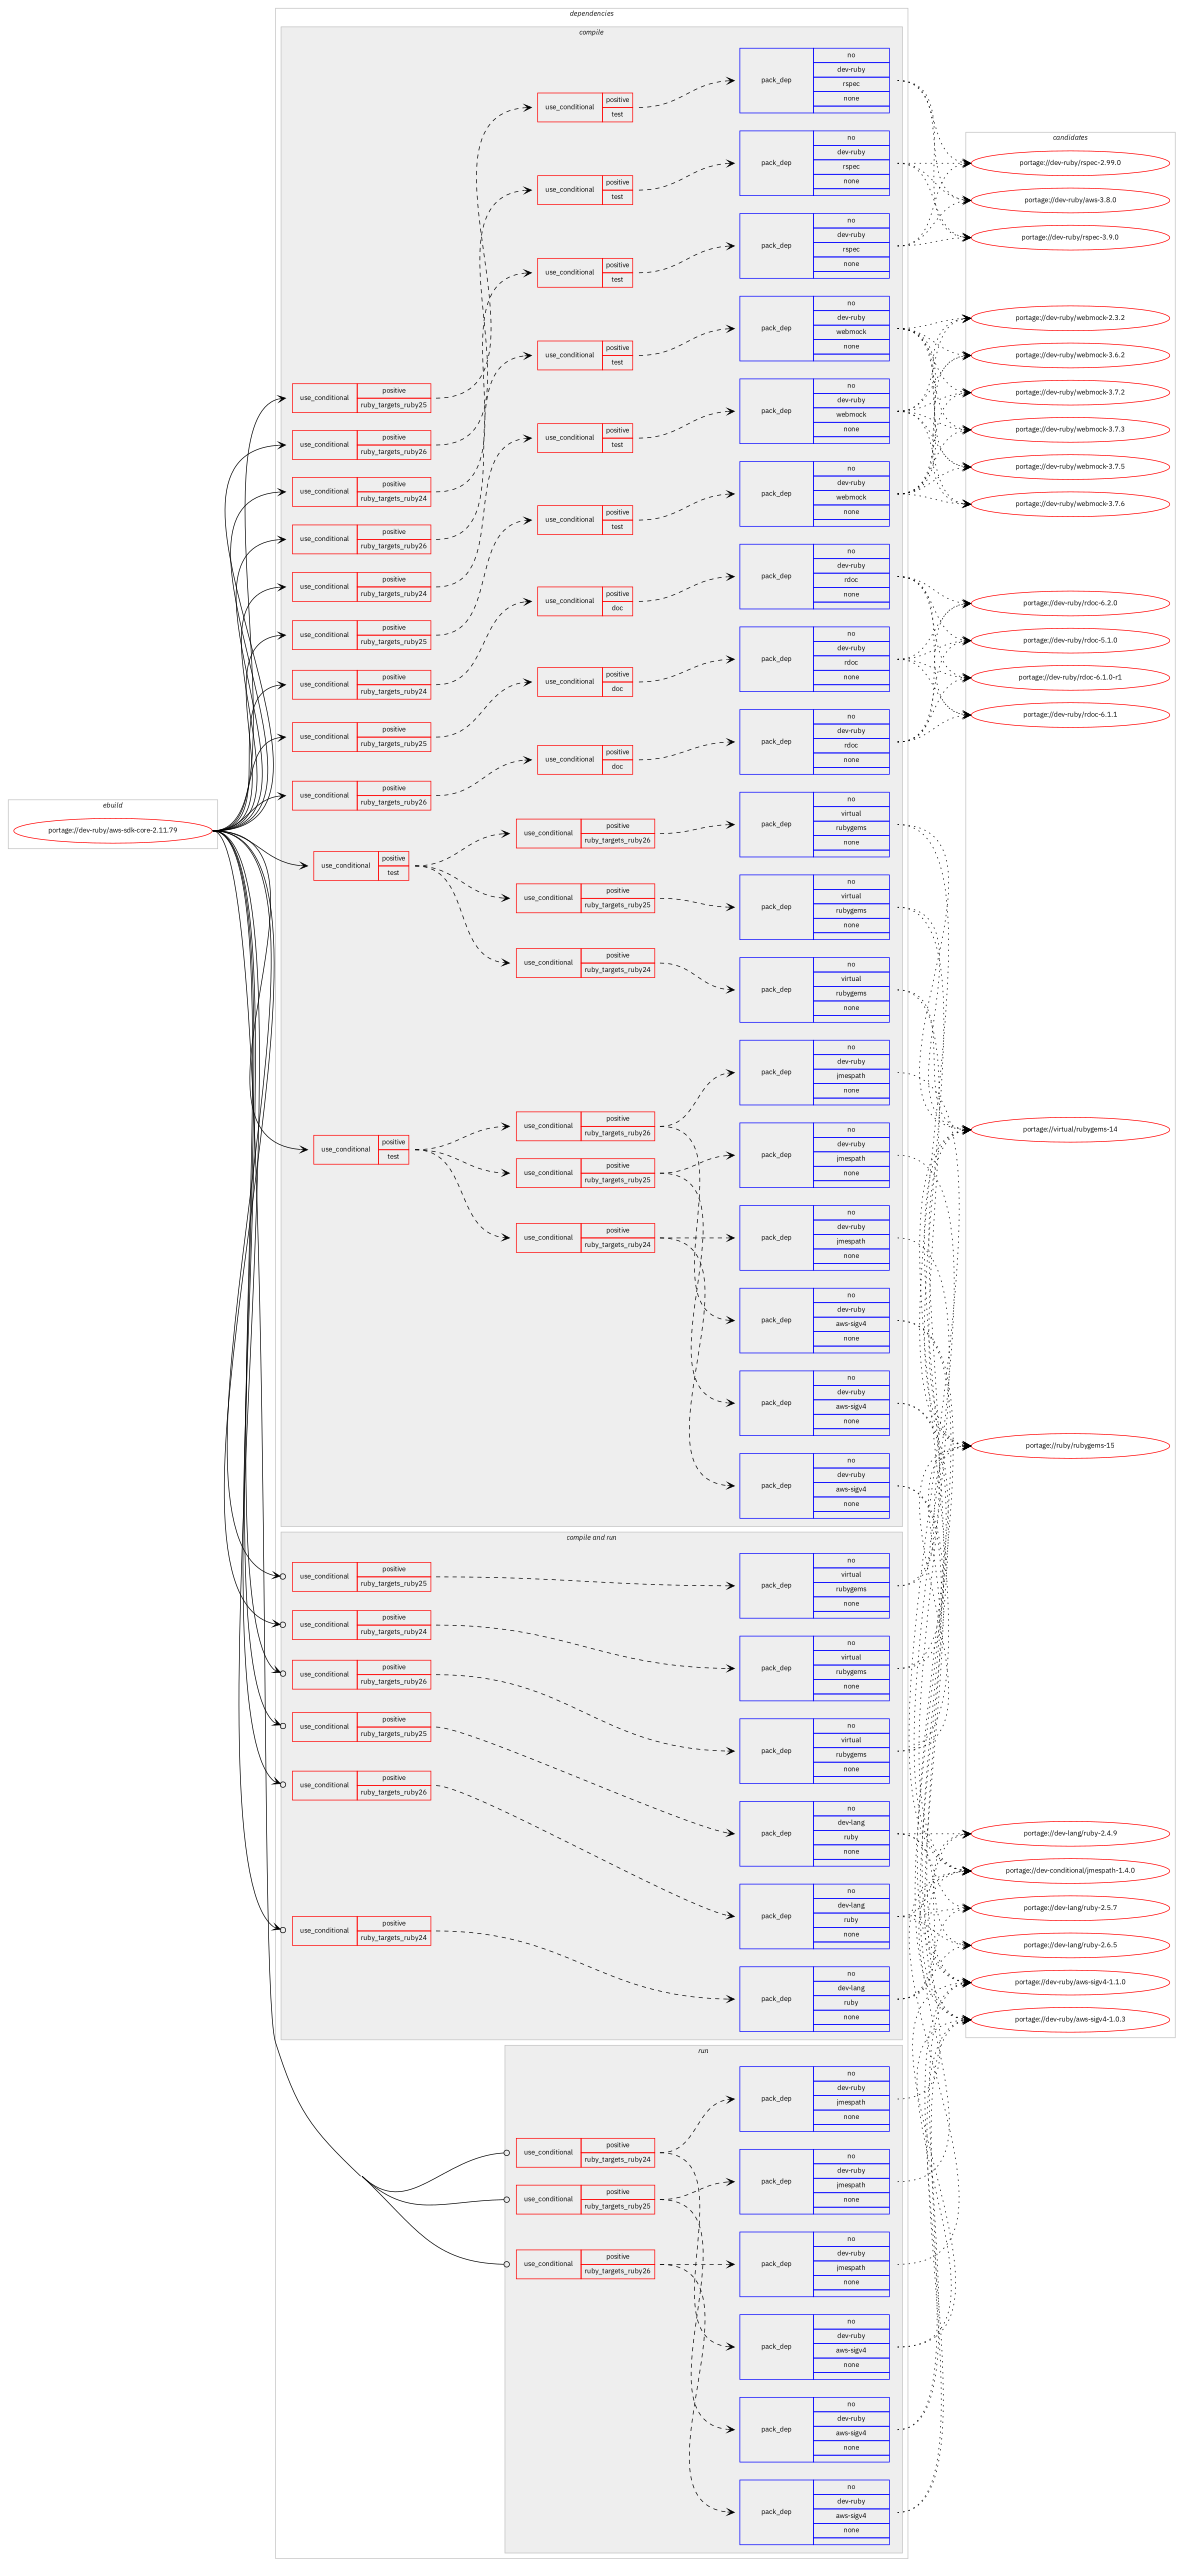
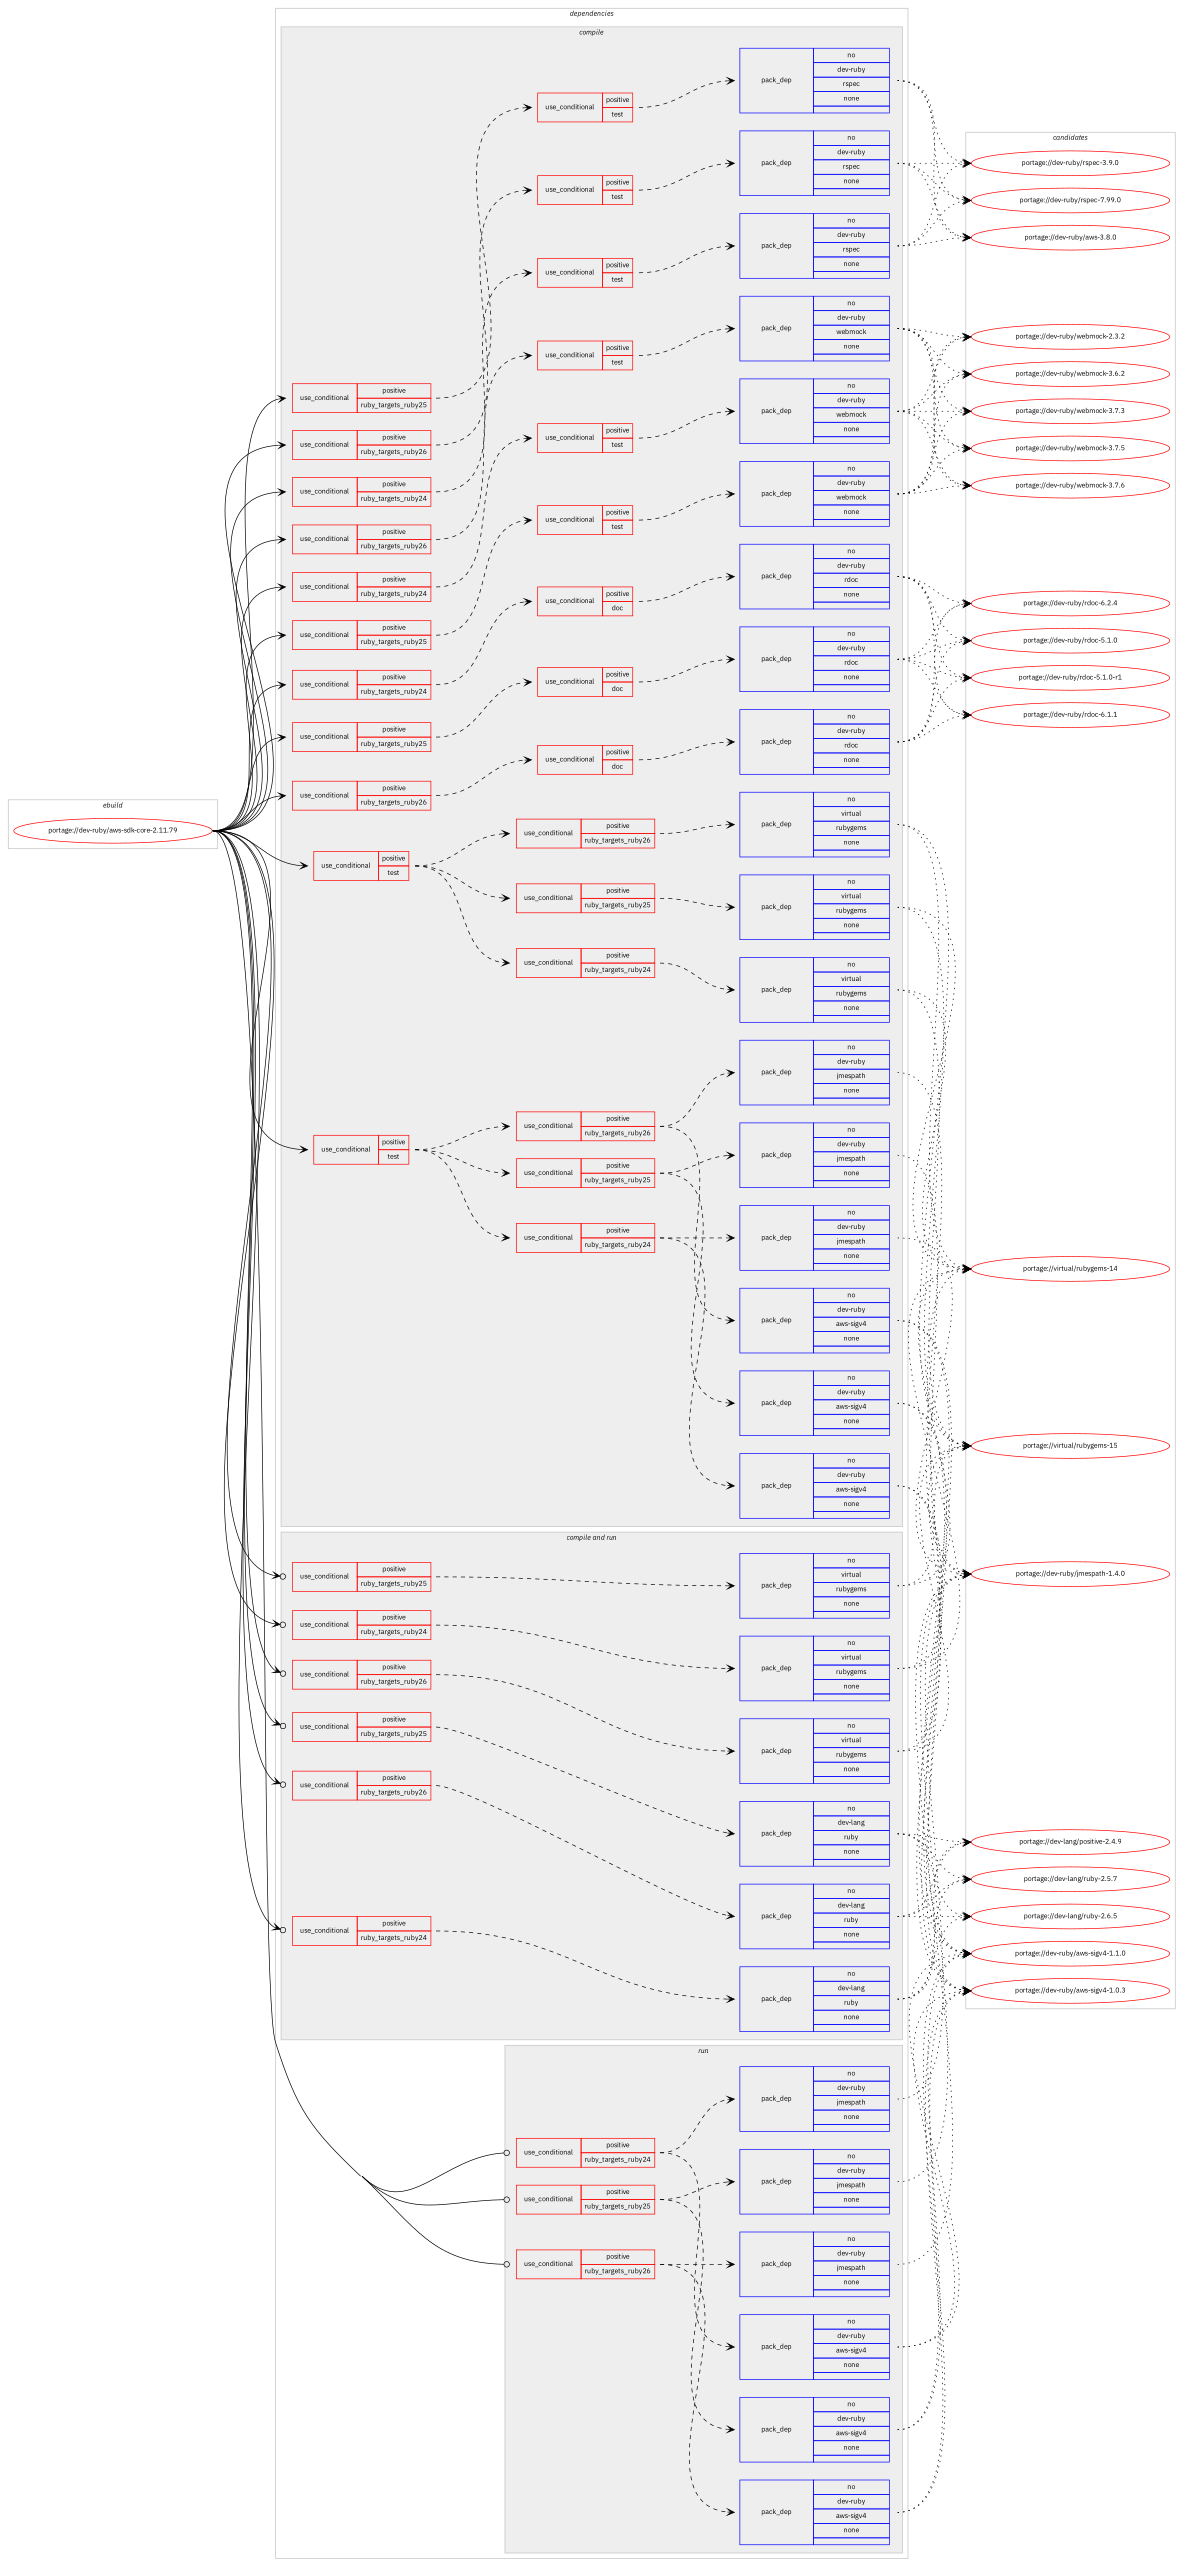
(1071, 163) -> (1071, 200)
(1071, 393) -> none
(1071, 603) -> (1071, 603)
(1071, 678) -> (1071, 678)
(1071, 1446) -> (1071, 1446)
(1071, 1834) -> (1071, 1842)
(1071, 1871) -> (1071, 1574)
